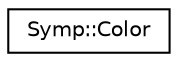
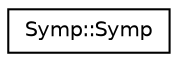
(89, 31) -> (89, 31)
